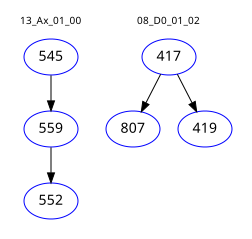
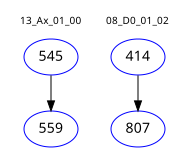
(169, 57) -> (138, 57)
(205, 129) -> none
(51, 201) -> none
